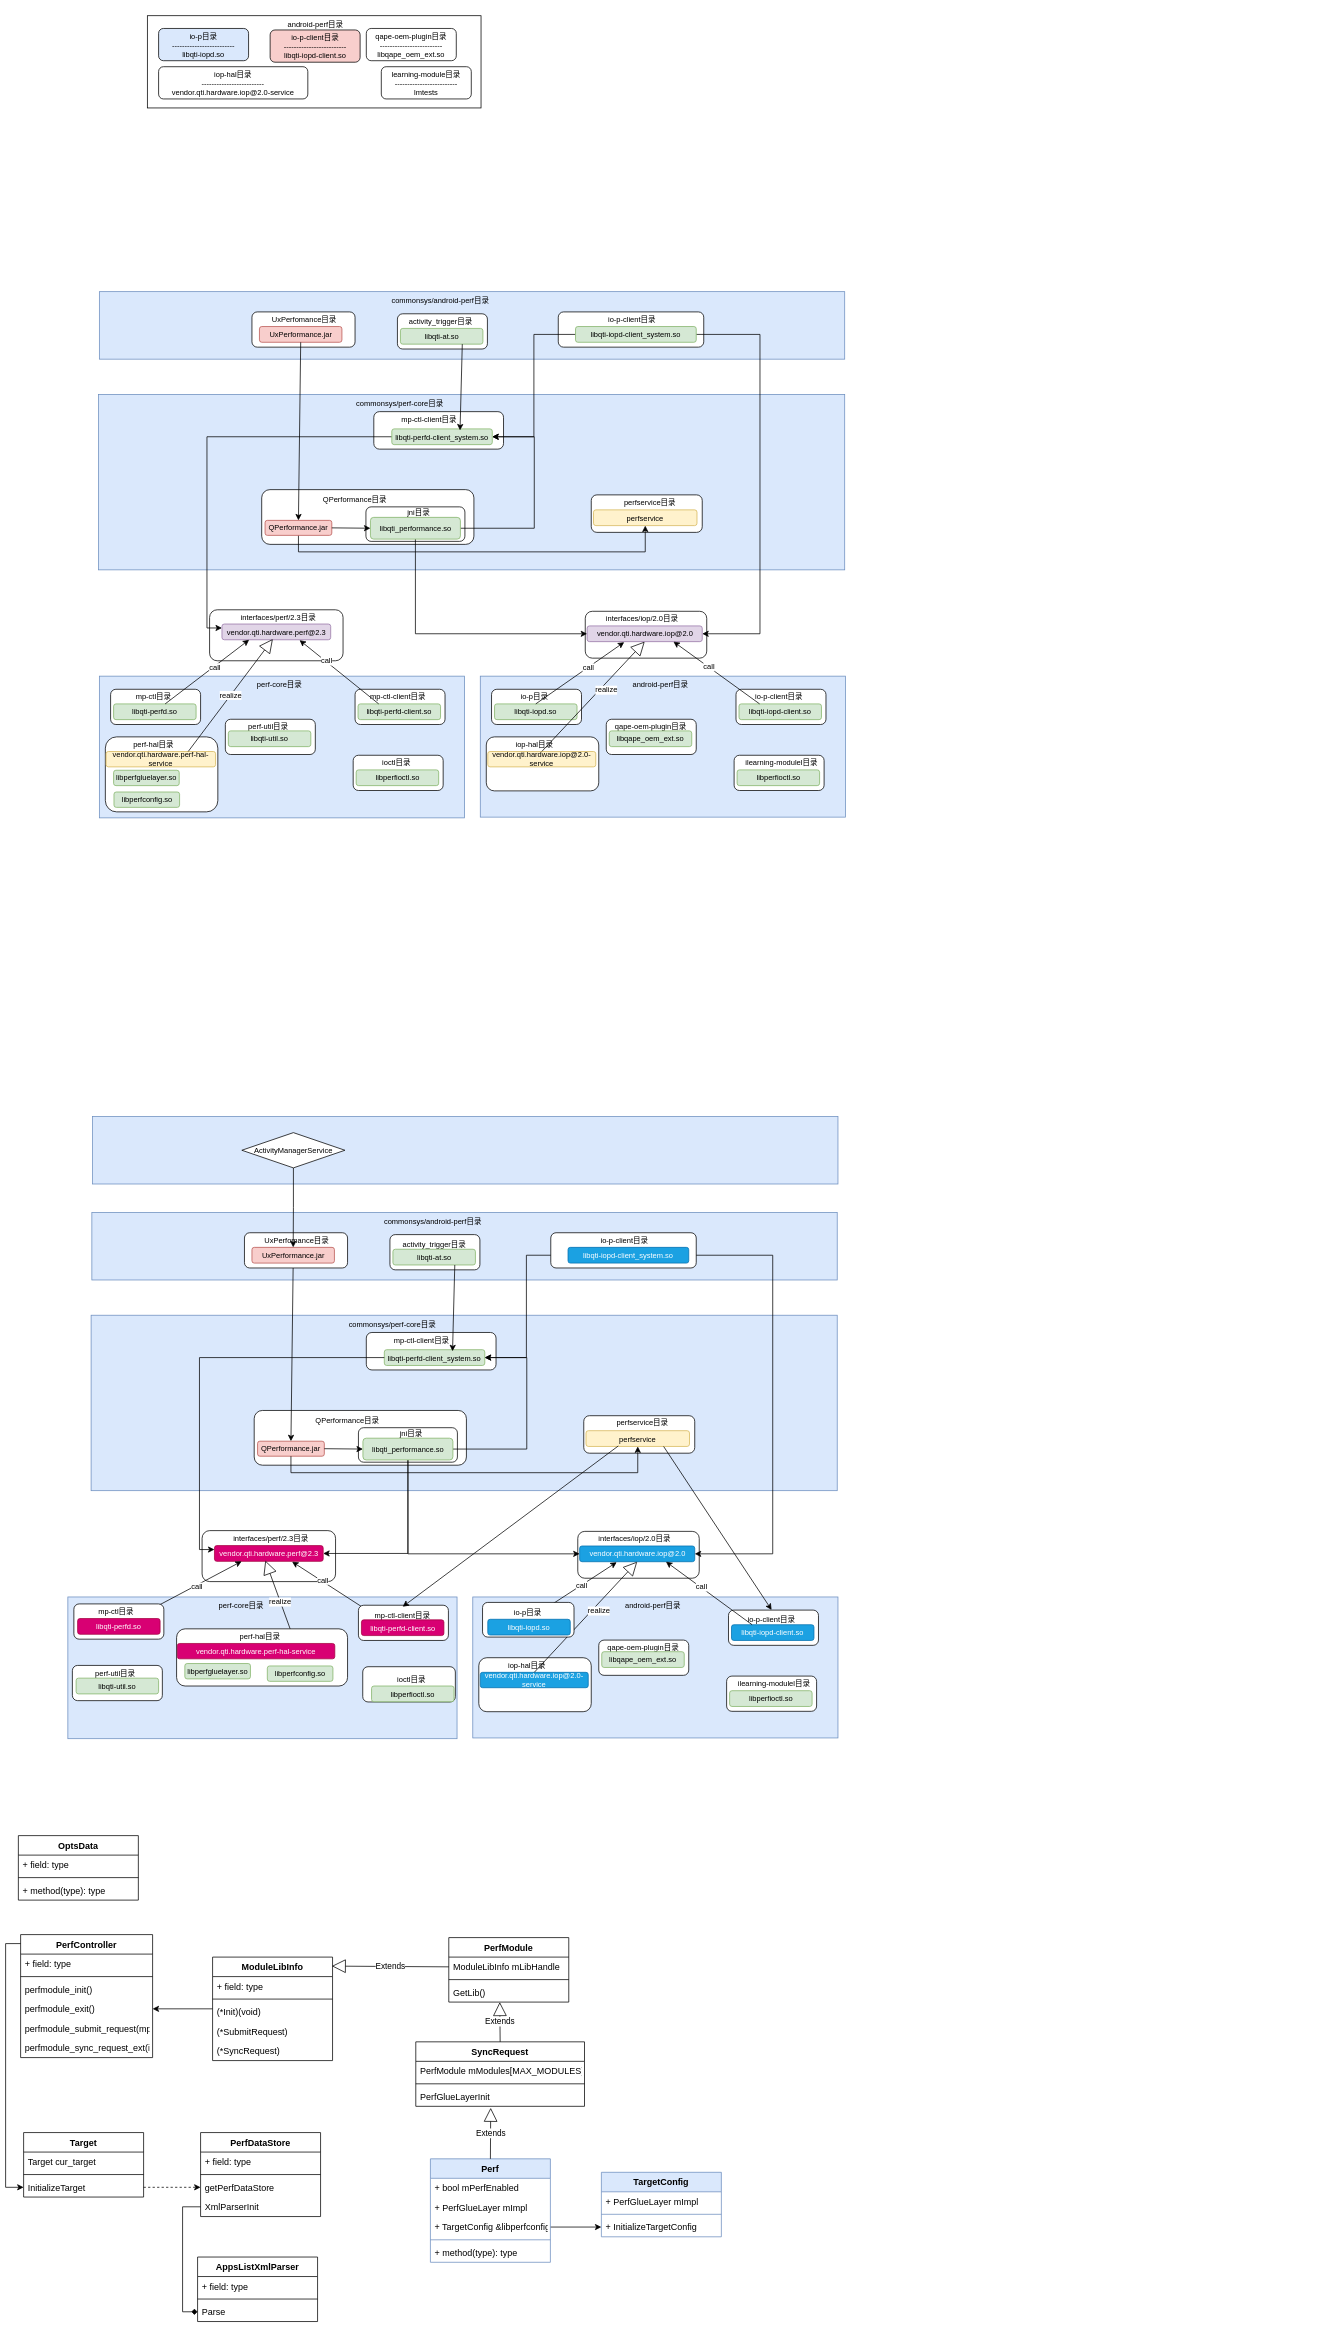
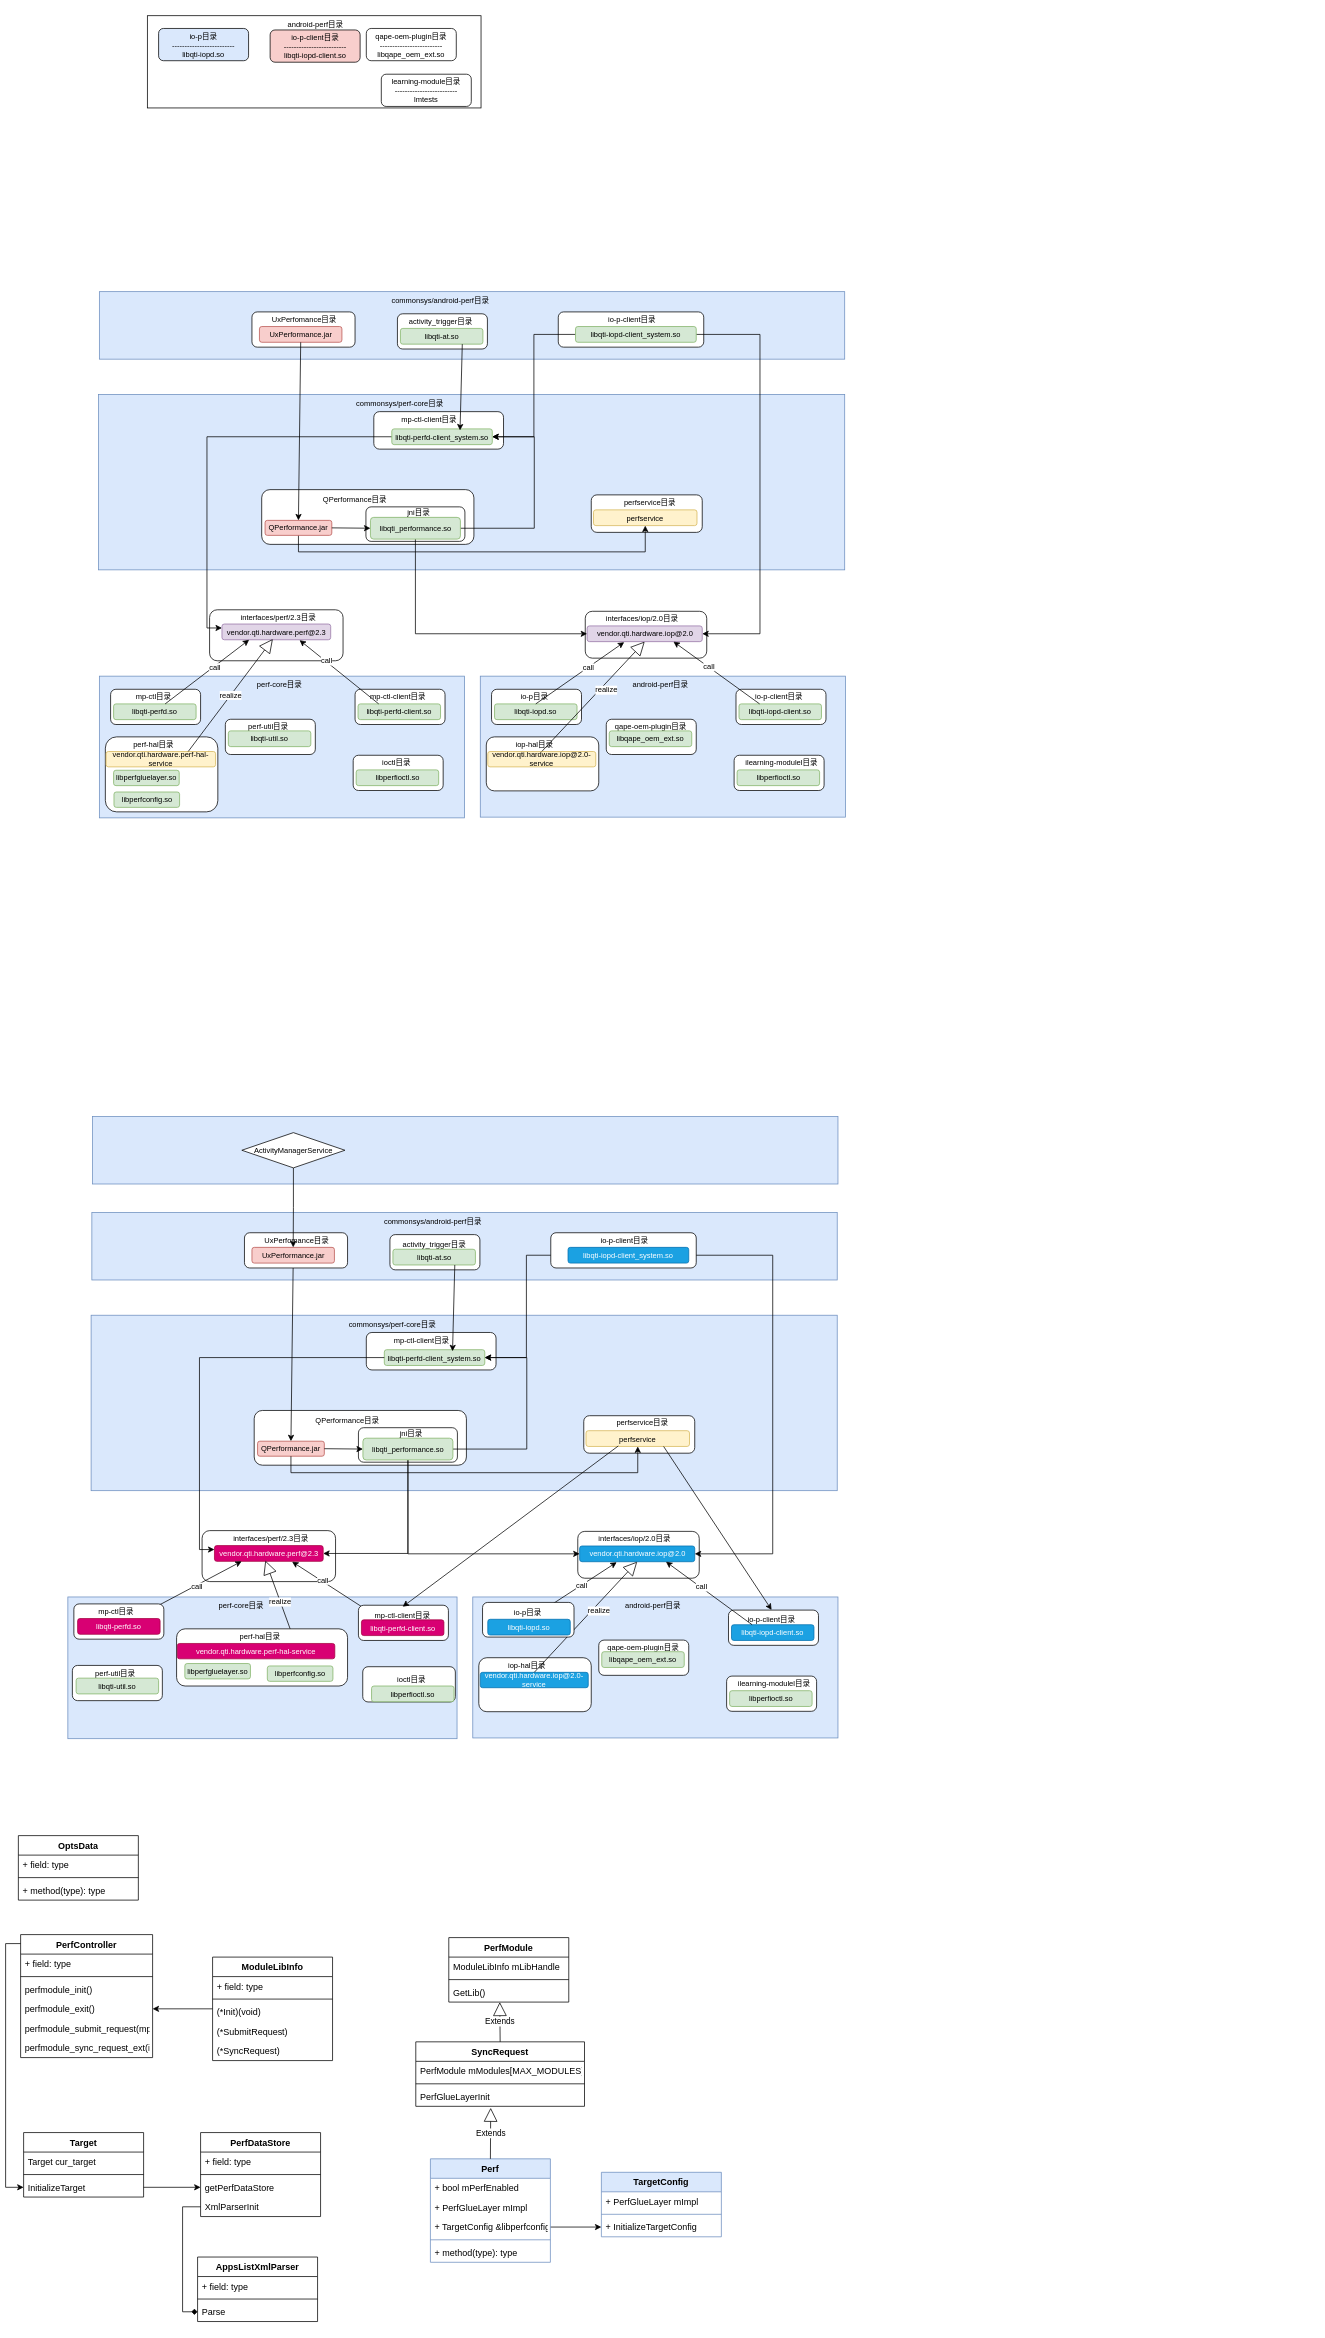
(233, 83) -> none
(426, 83) -> (426, 90)
(396, 1967) -> none
(169, 2187) -> (169, 2187)
